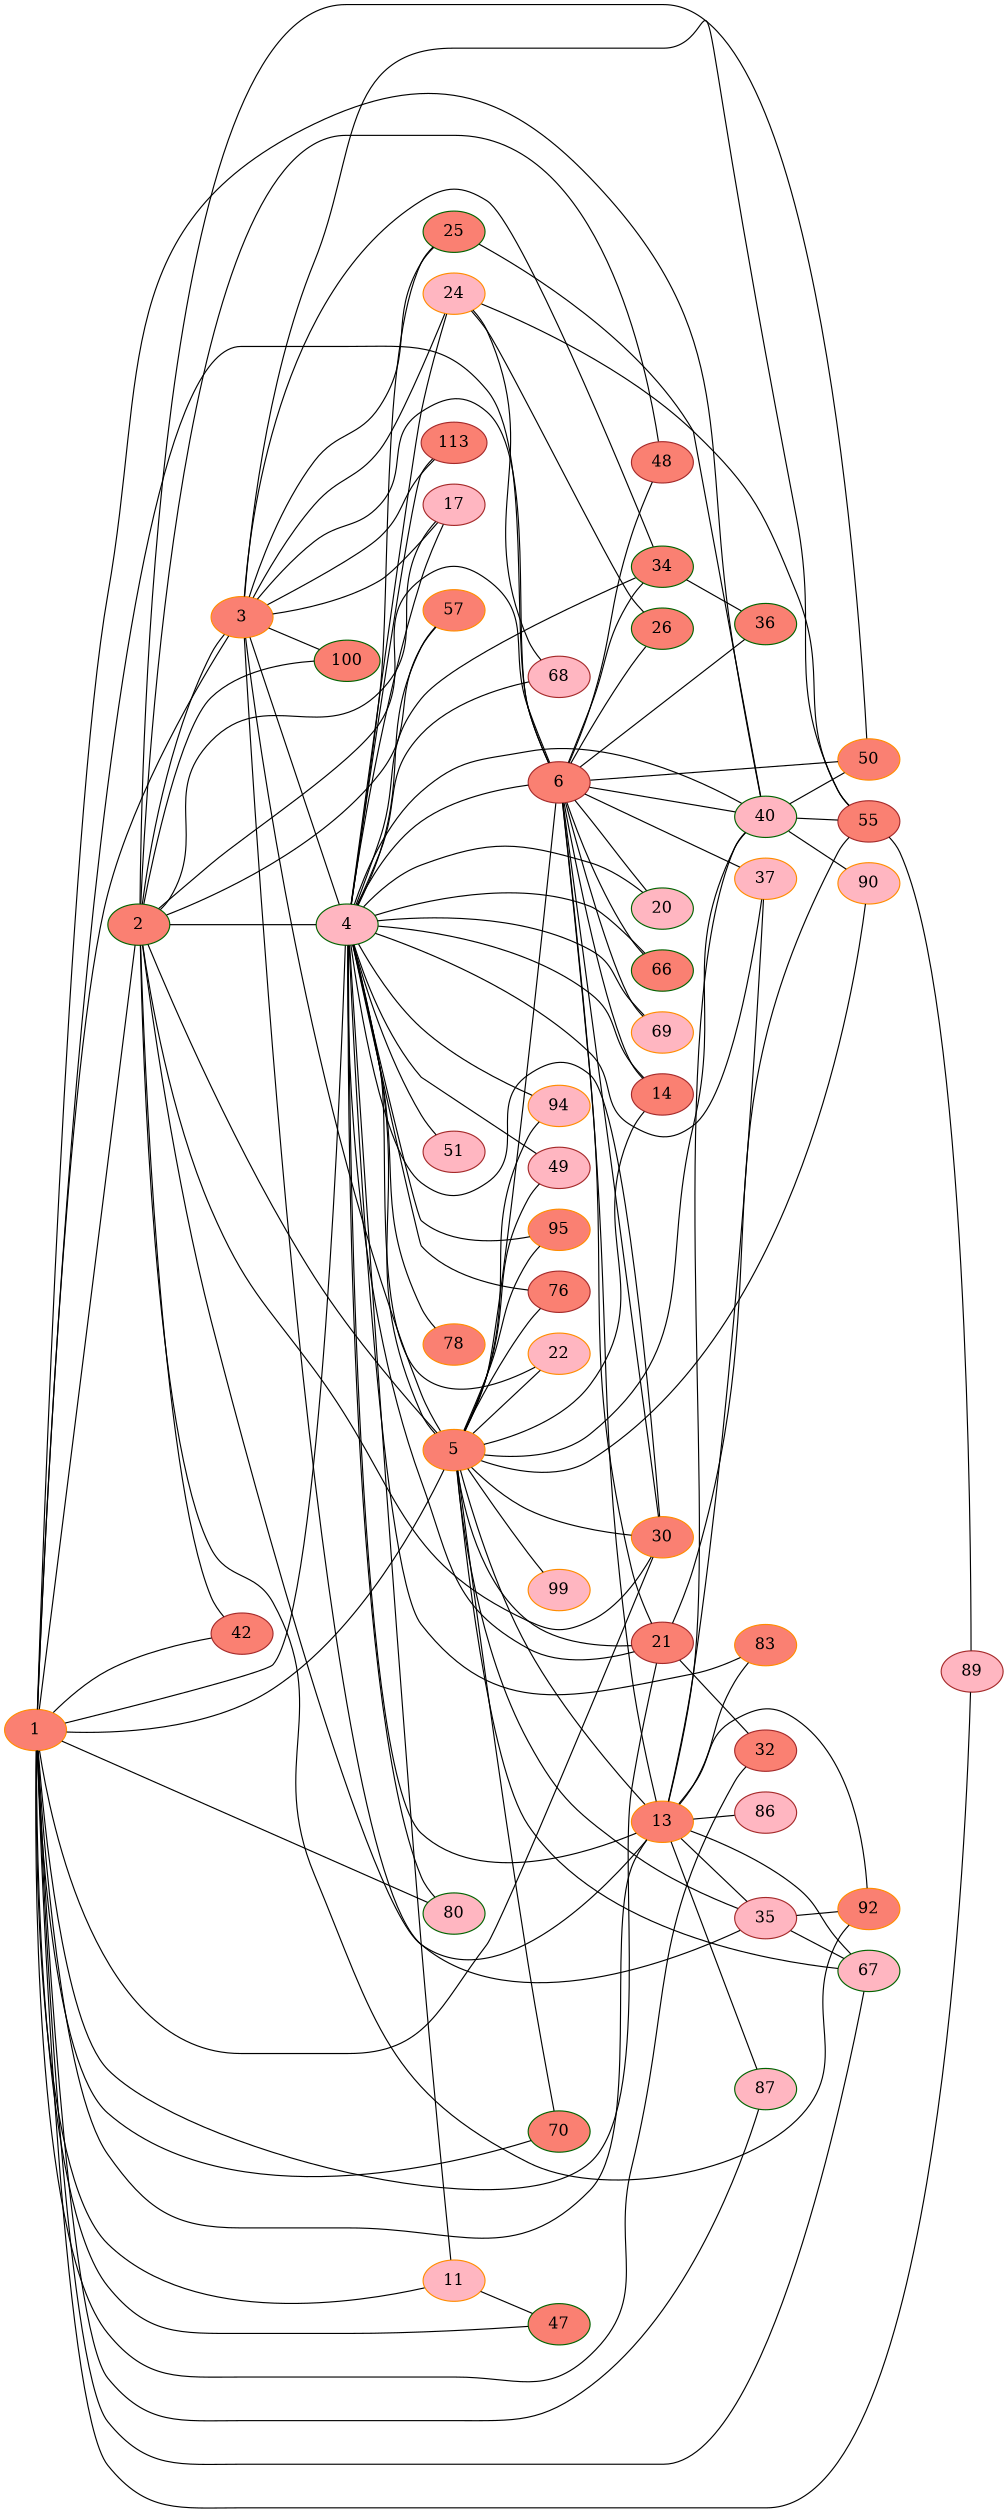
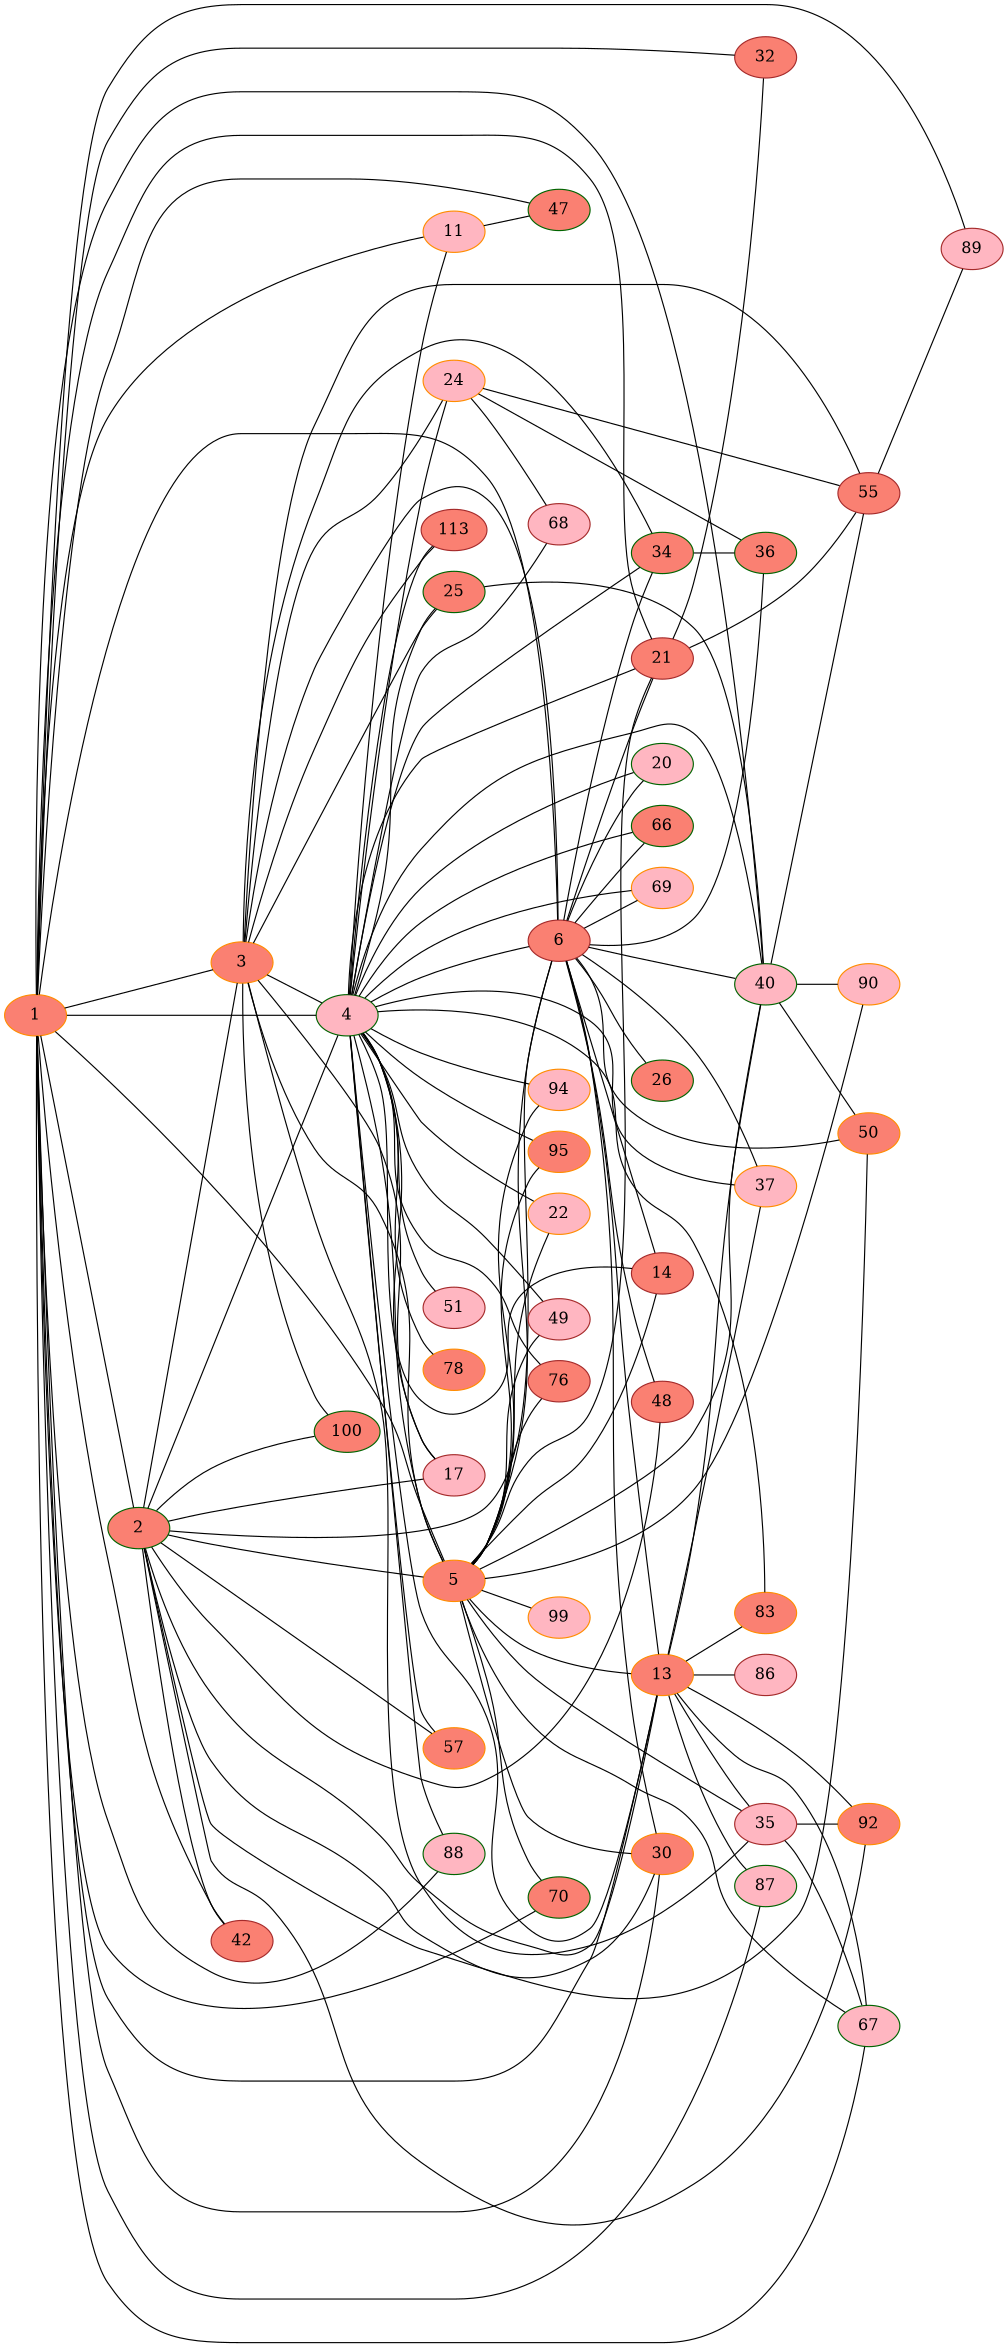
(557, 462) -> (603, 463)
(562, 1063) -> none
(454, 1914) -> (454, 1854)
